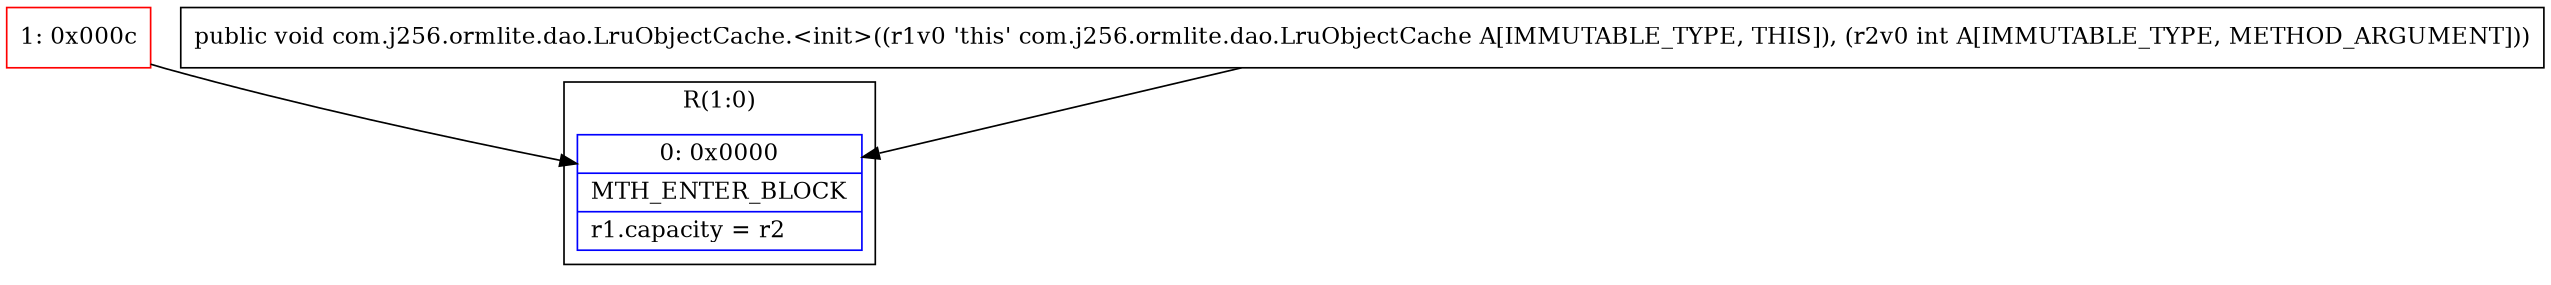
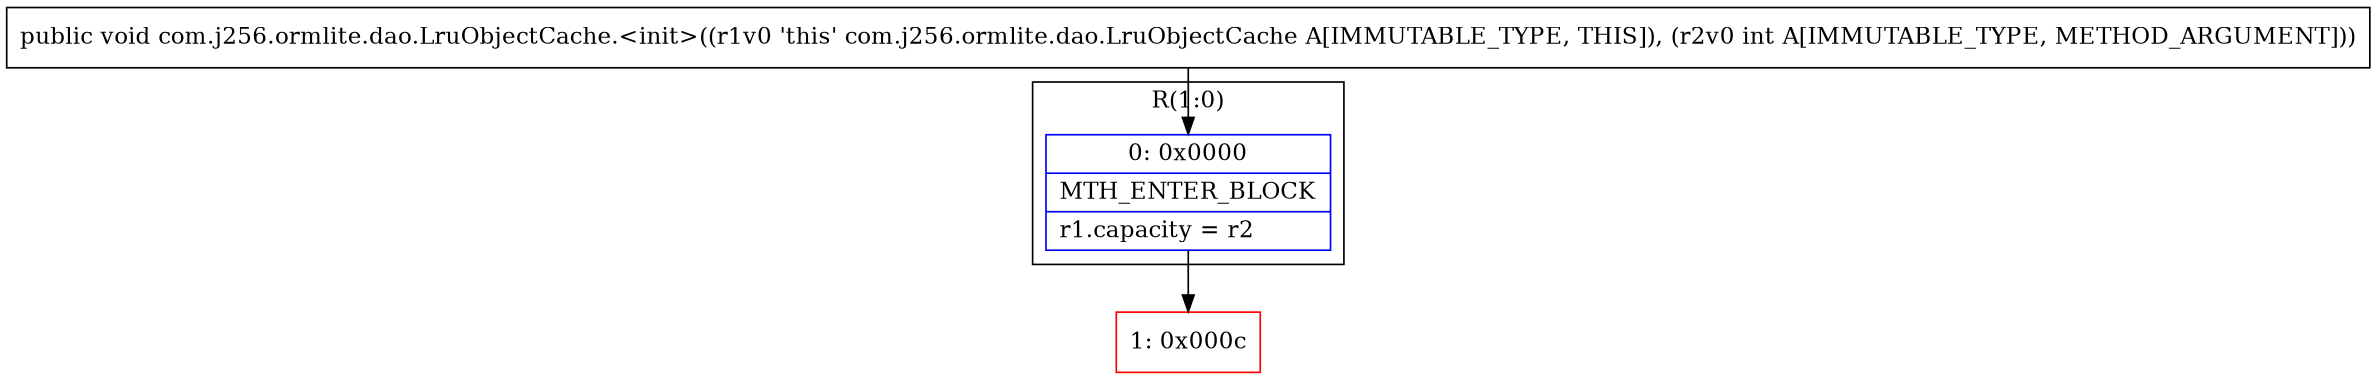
(354, 116) -> (1188, 275)
